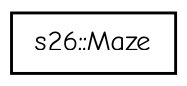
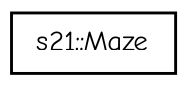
(94, 43) -> (94, 43)
